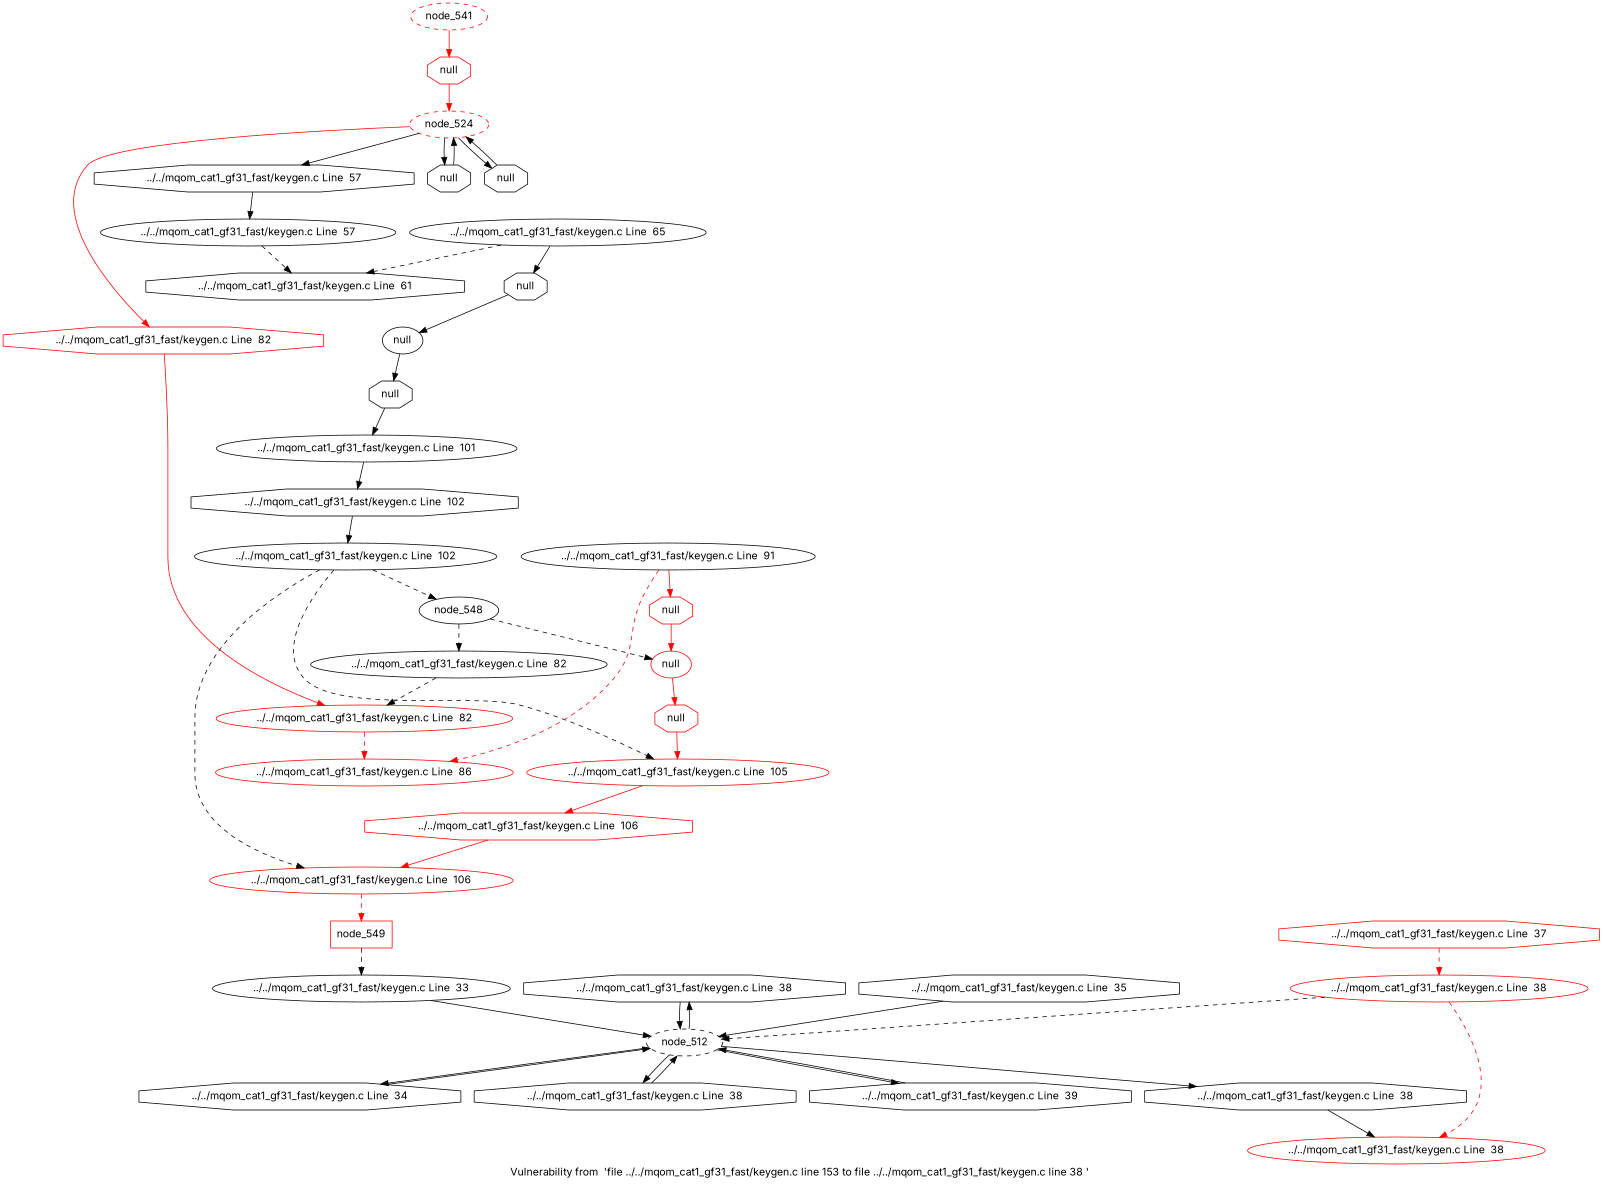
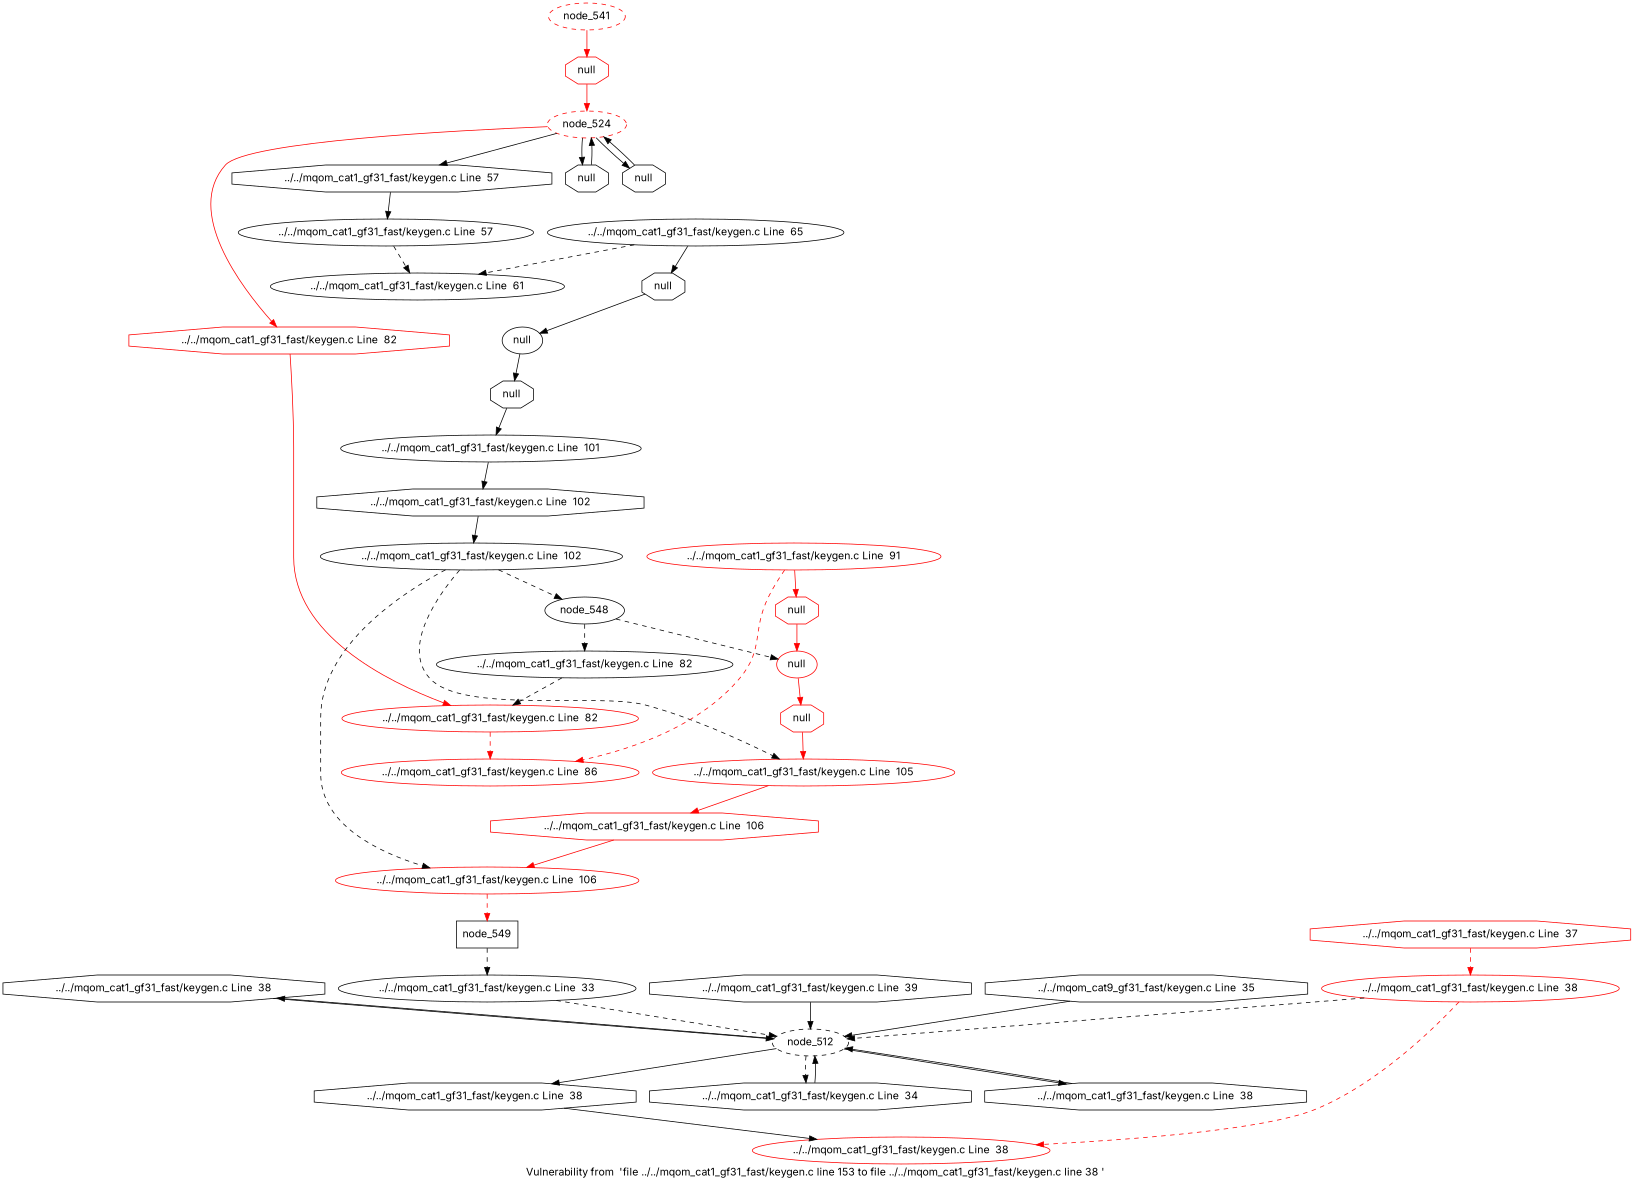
(305, 286) -> (417, 286)
(668, 556) -> (794, 556)
(361, 934) -> (487, 934)
(1019, 988) -> (1146, 988)
(537, 1018) -> (663, 1018)
(519, 1065) -> (805, 1066)
(804, 1066) -> none
